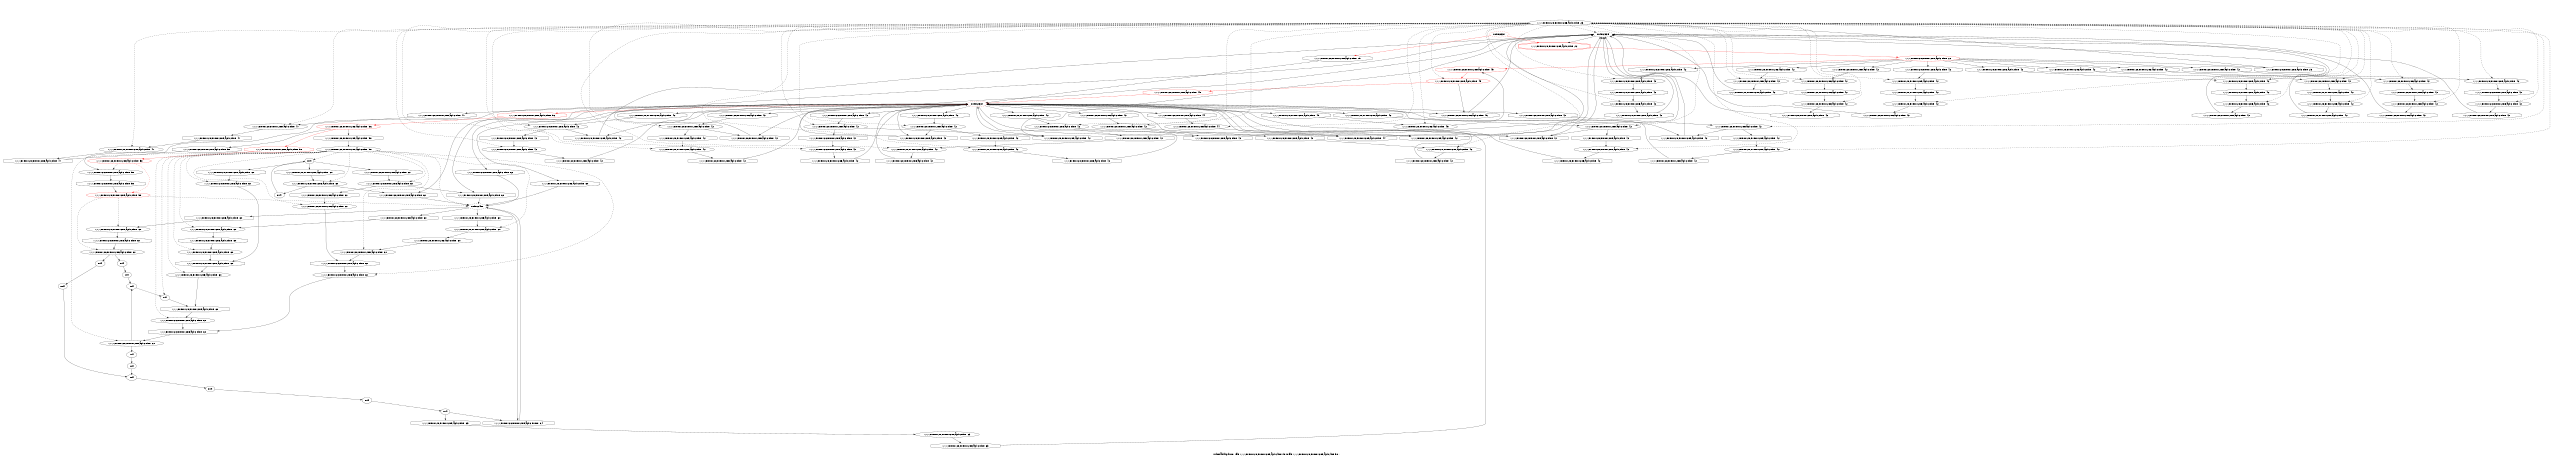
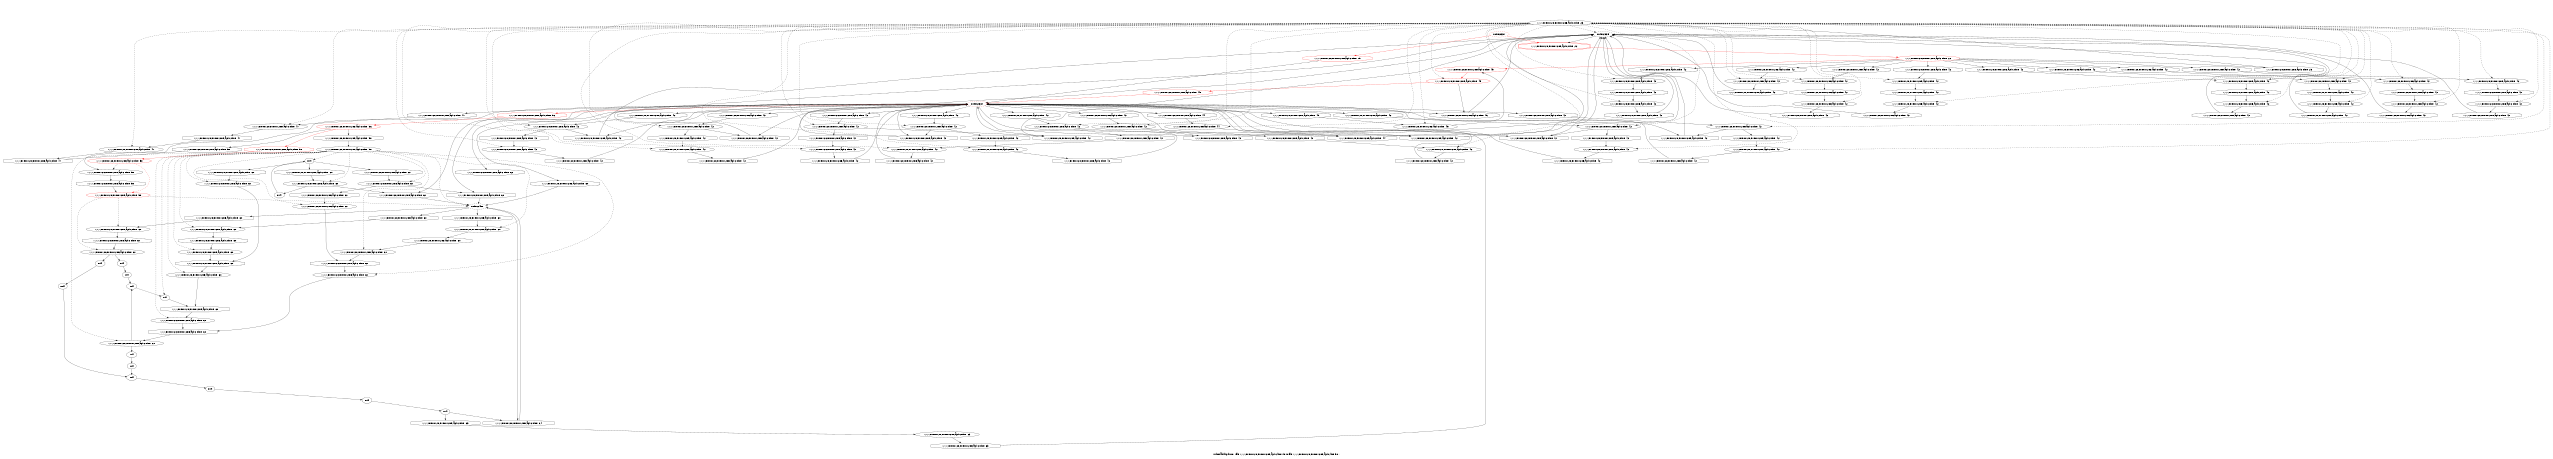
(1338, 58) -> (1338, 58)
(518, 196) -> none
(519, 423) -> (519, 423)
